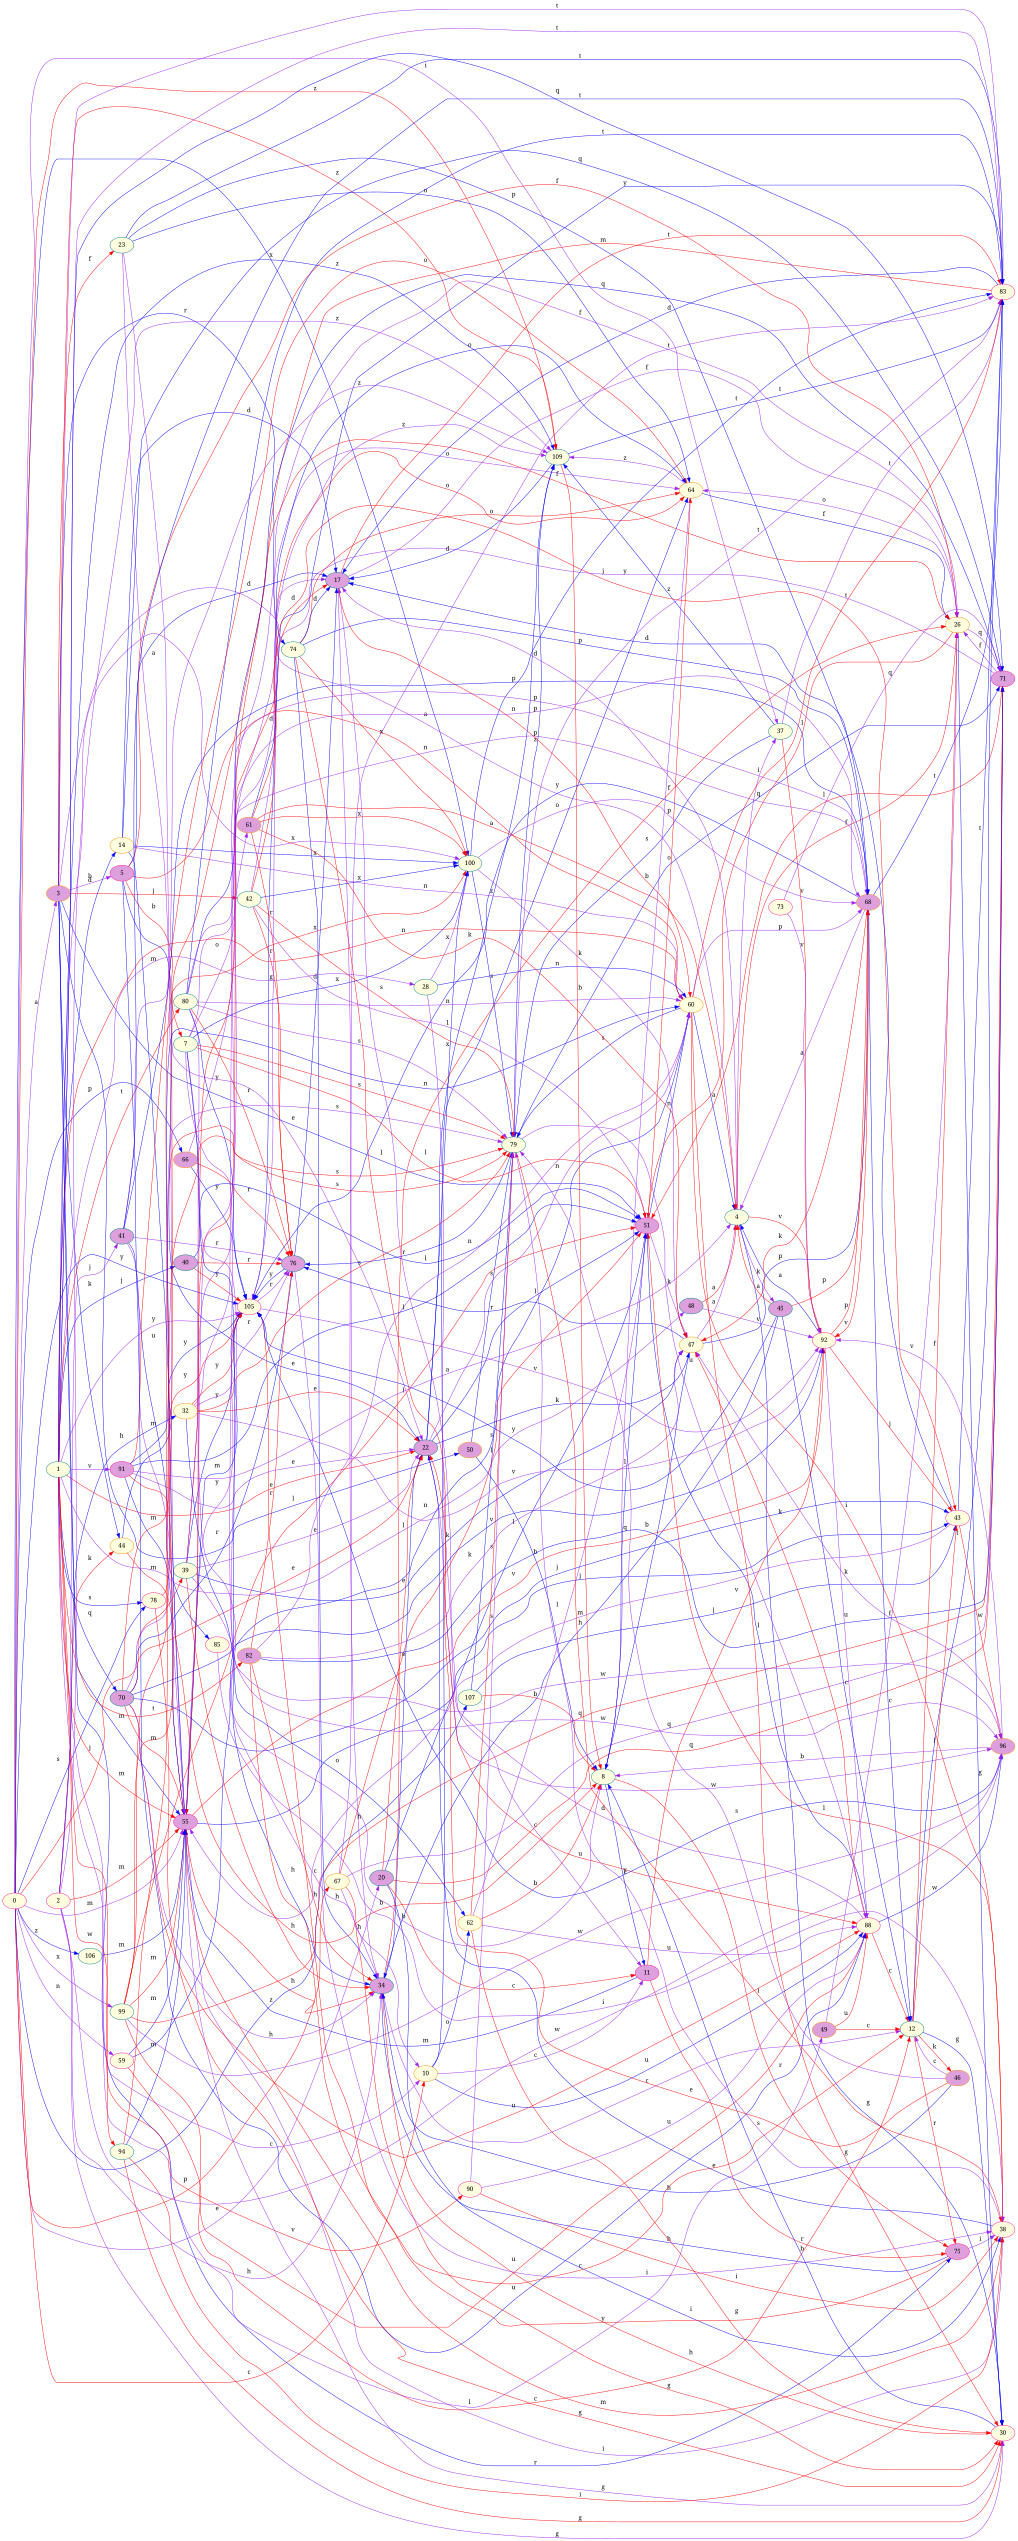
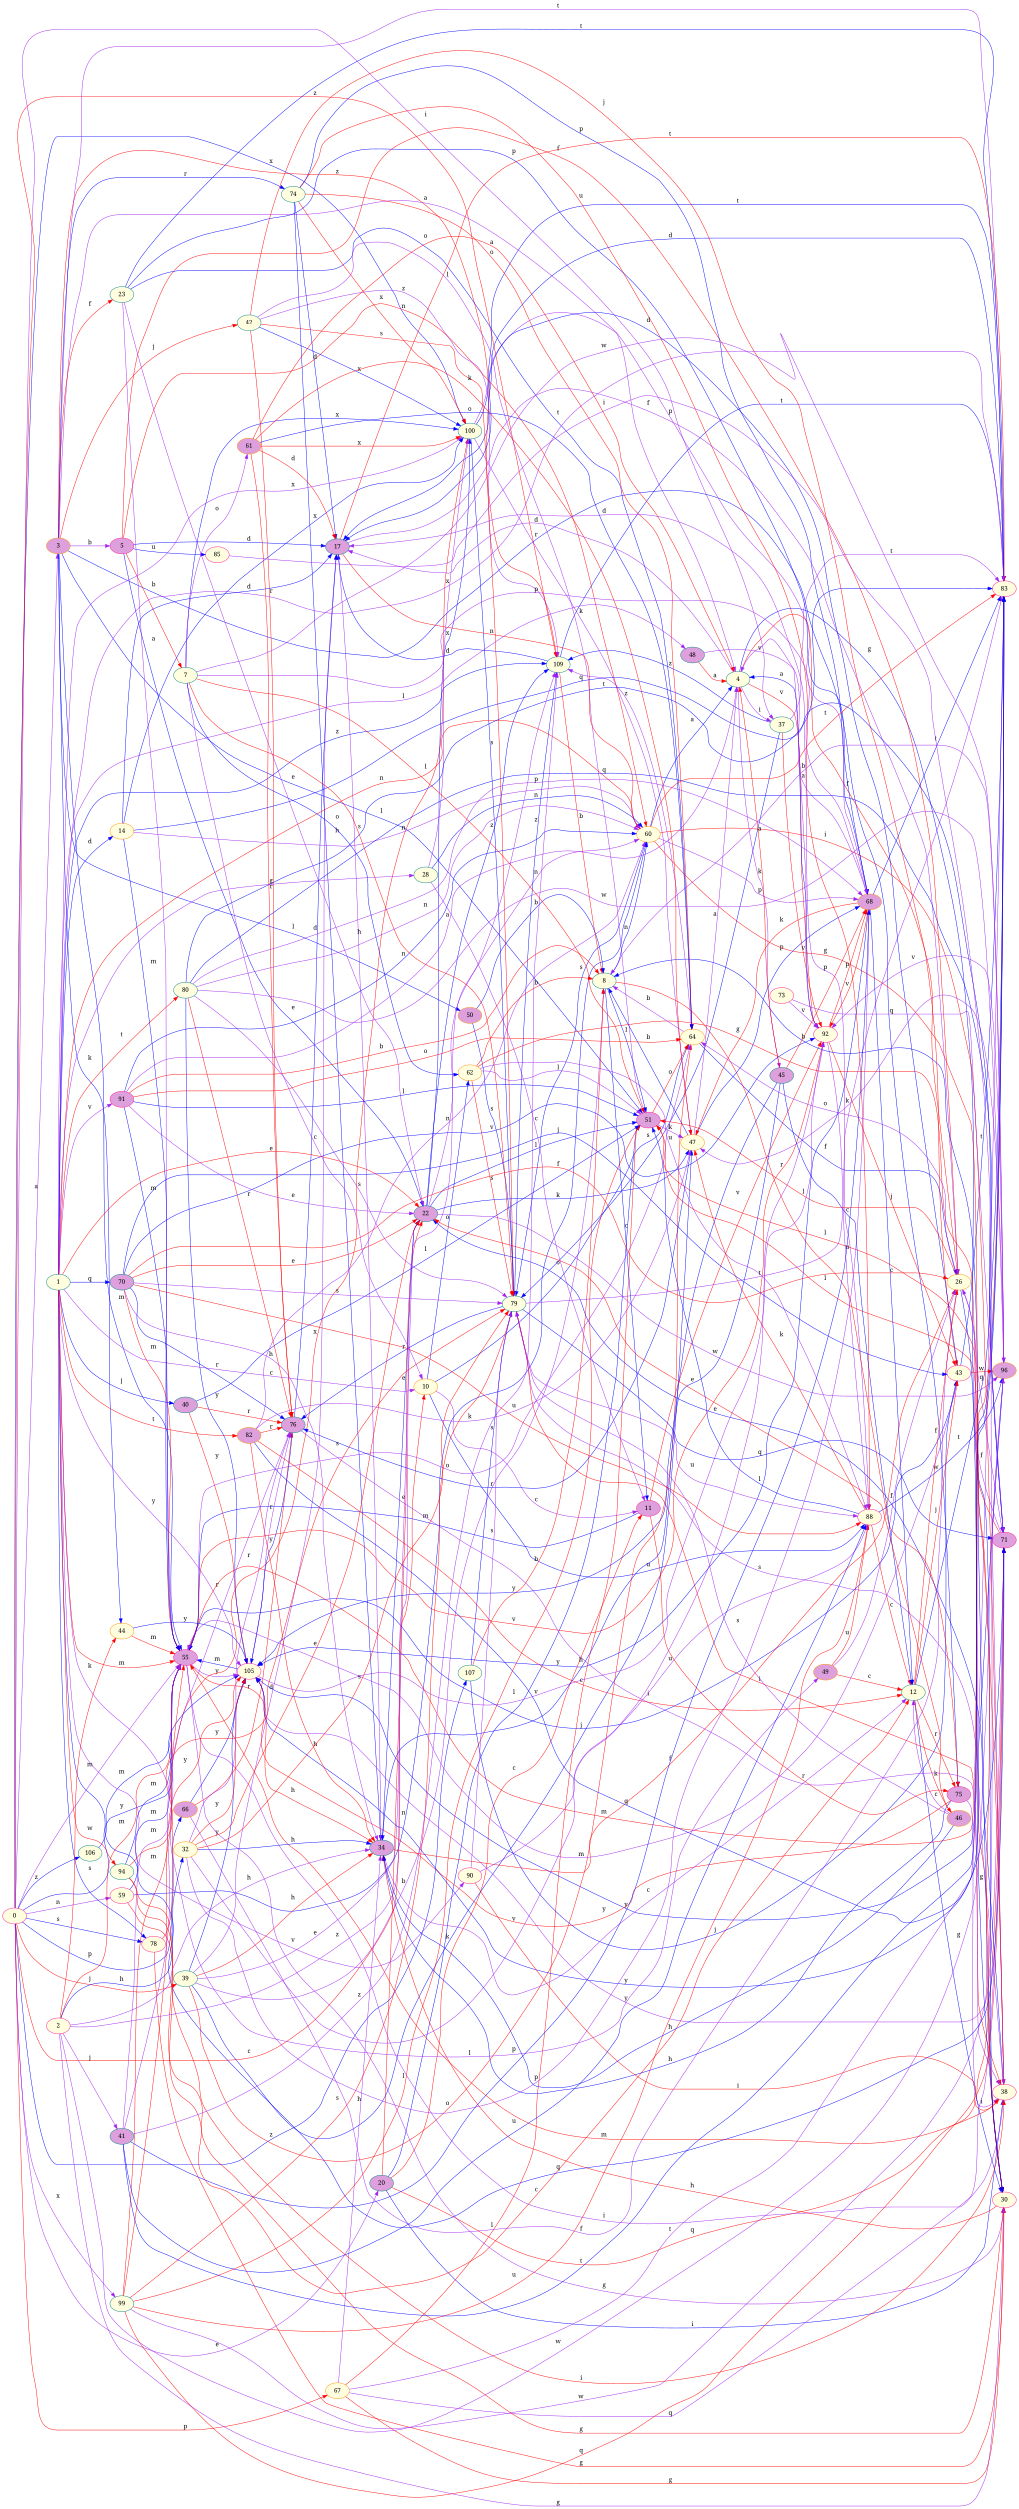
(669, 1118) -> (634, 912)
(108, 1938) -> (85, 1755)
